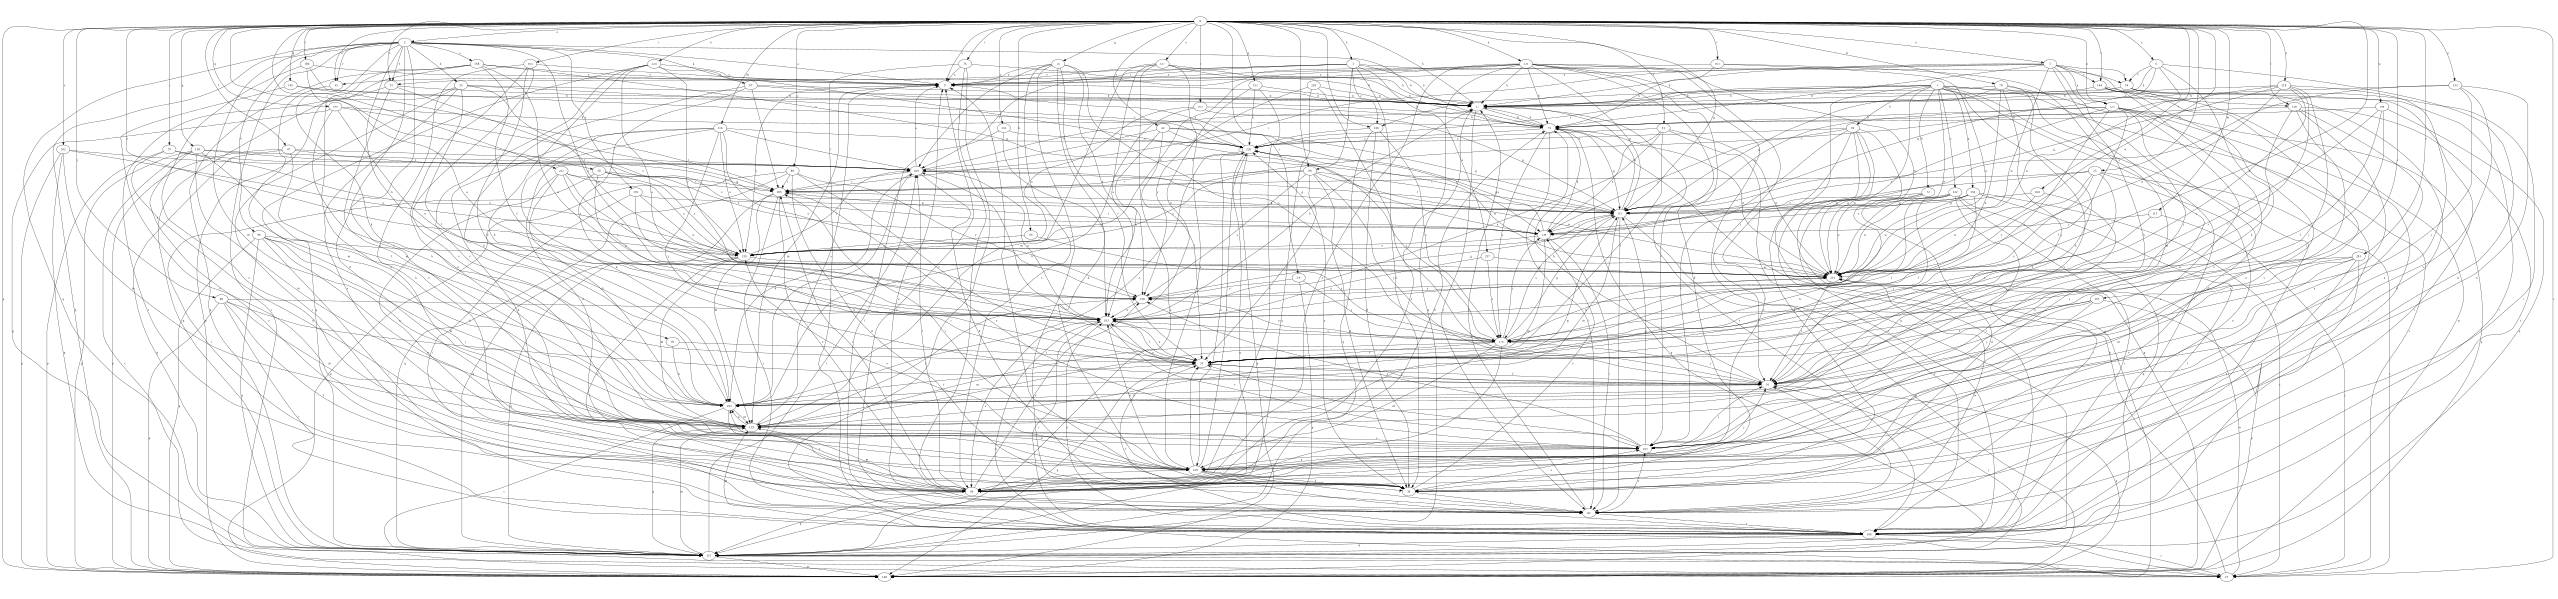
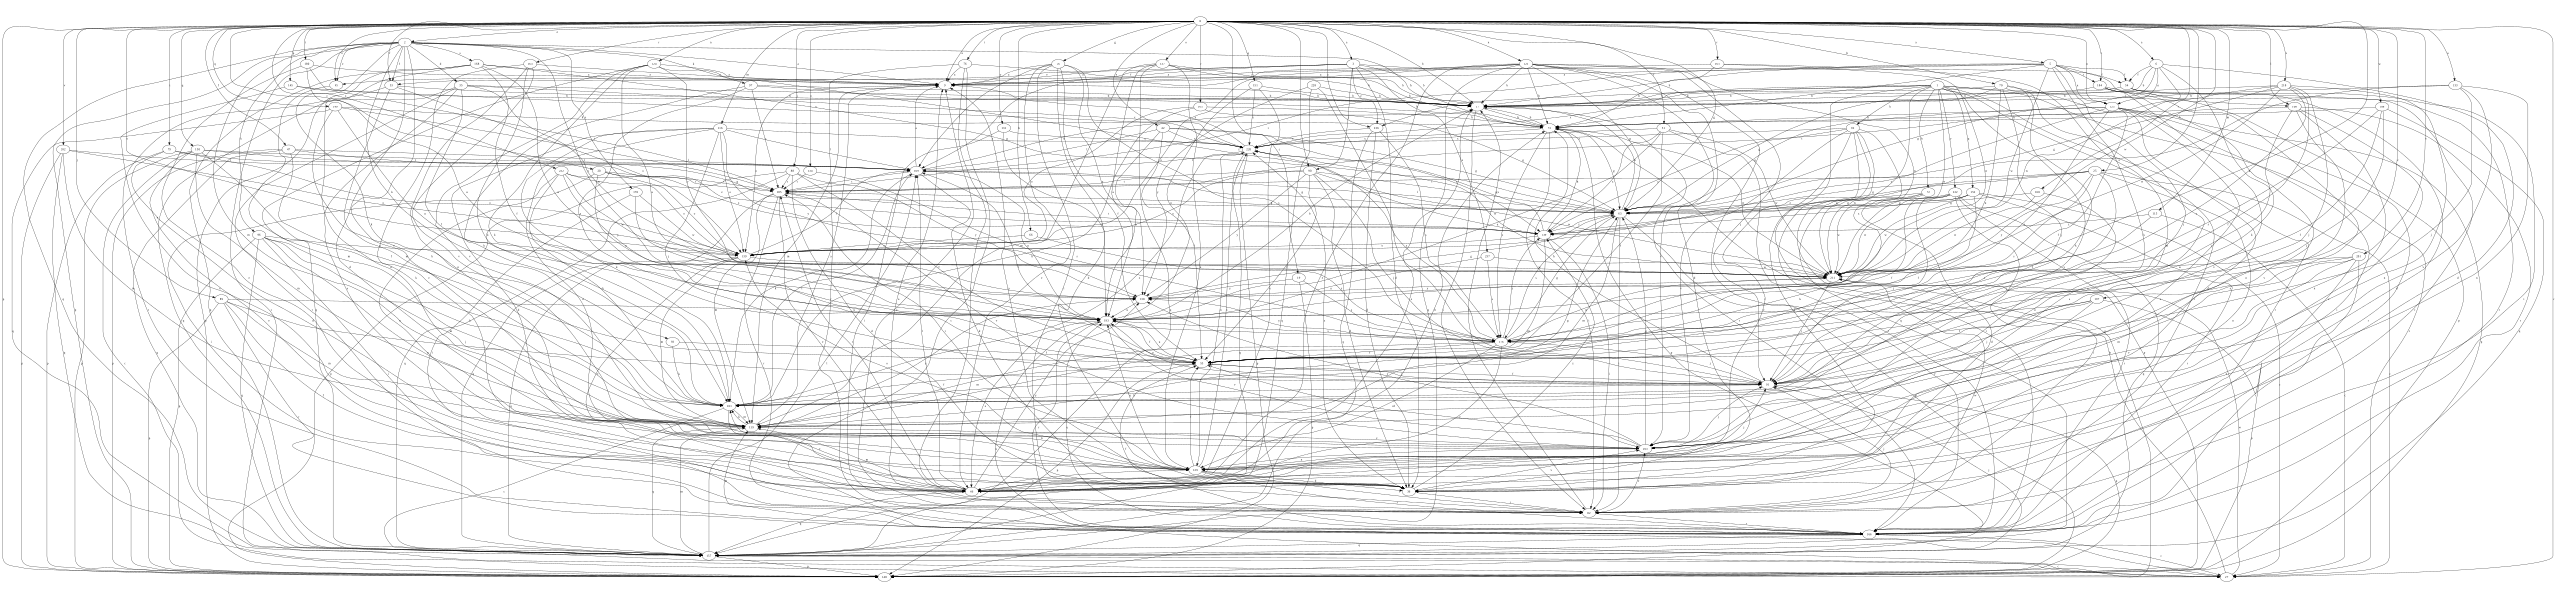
none -> (2155, 89)
none -> (810, 171)
(1101, 206) -> (1870, 188)
